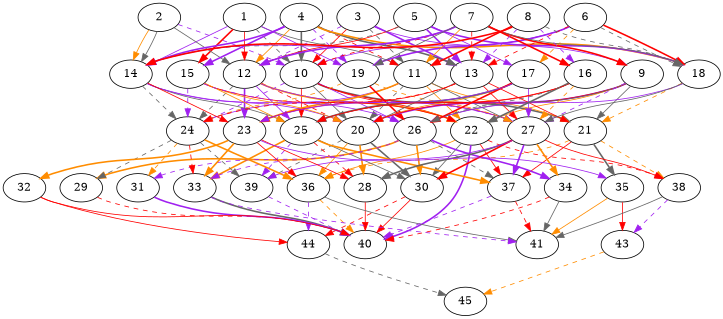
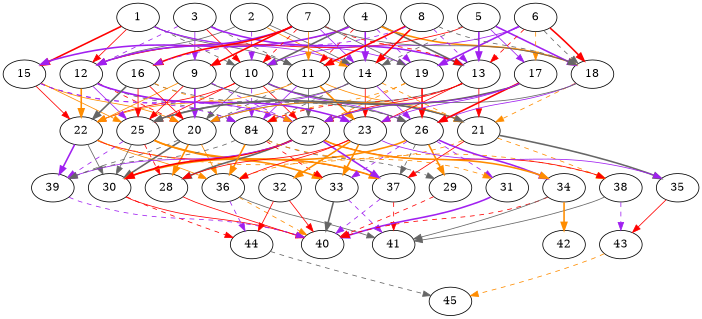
none -> (402, 93)
(188, 131) -> (252, 131)
(571, 159) -> (347, 160)
(448, 204) -> (69, 156)
(583, 214) -> none
none -> (564, 245)
